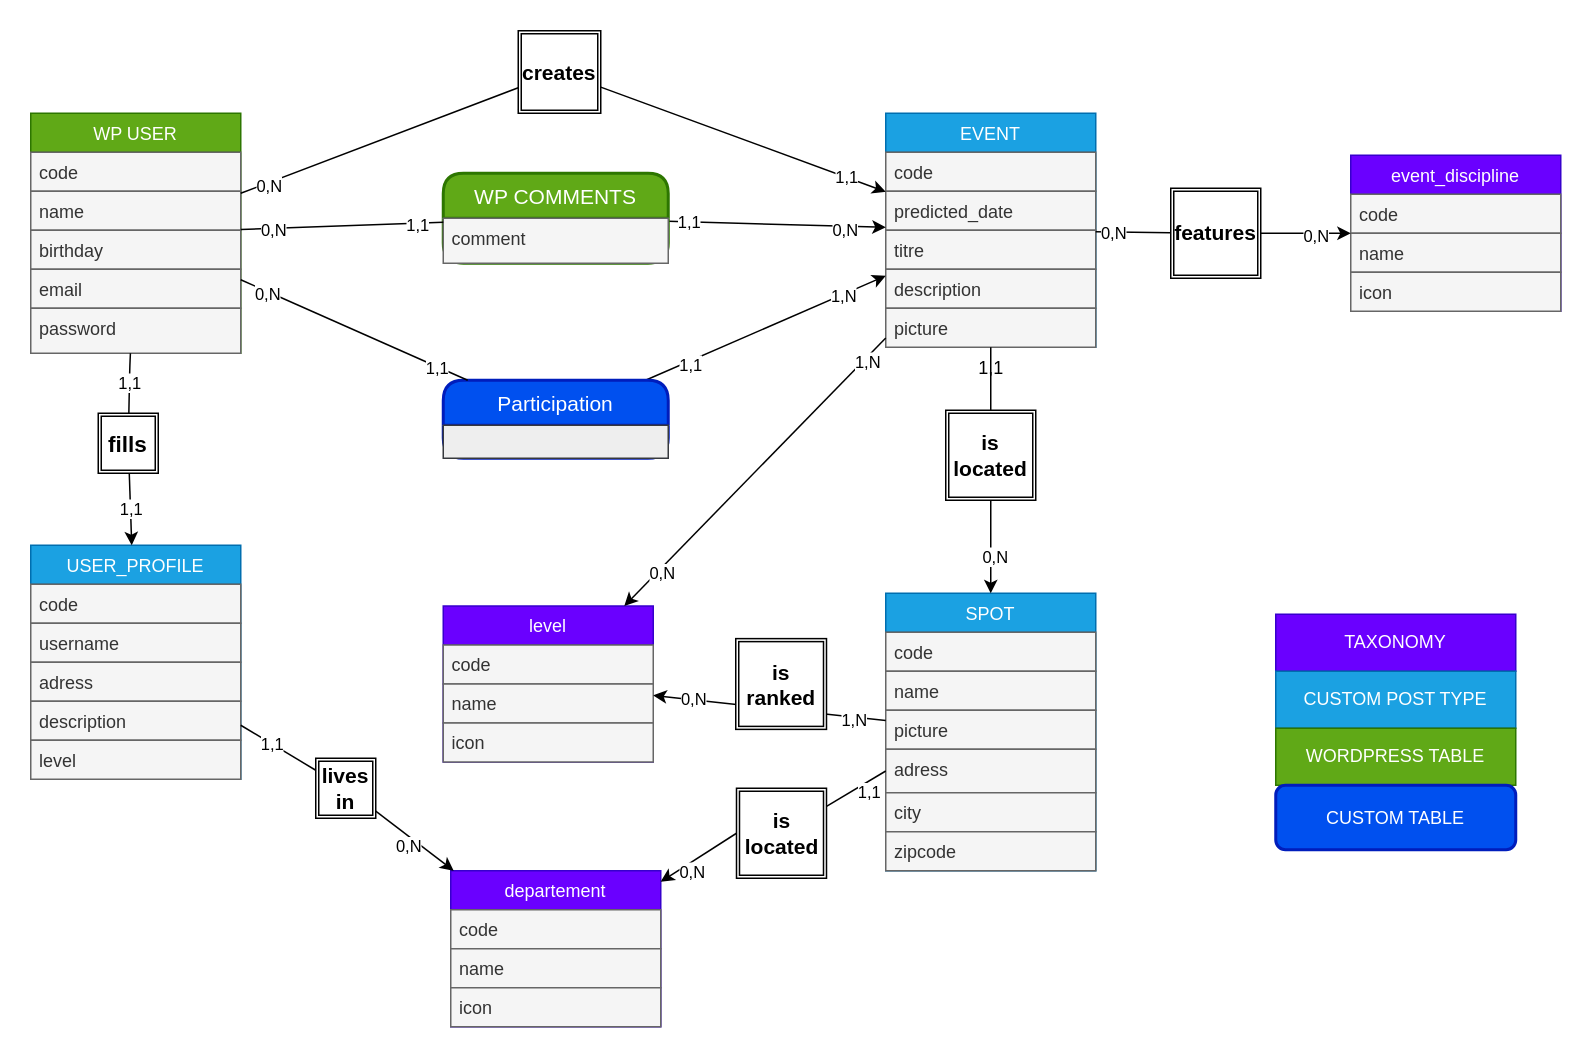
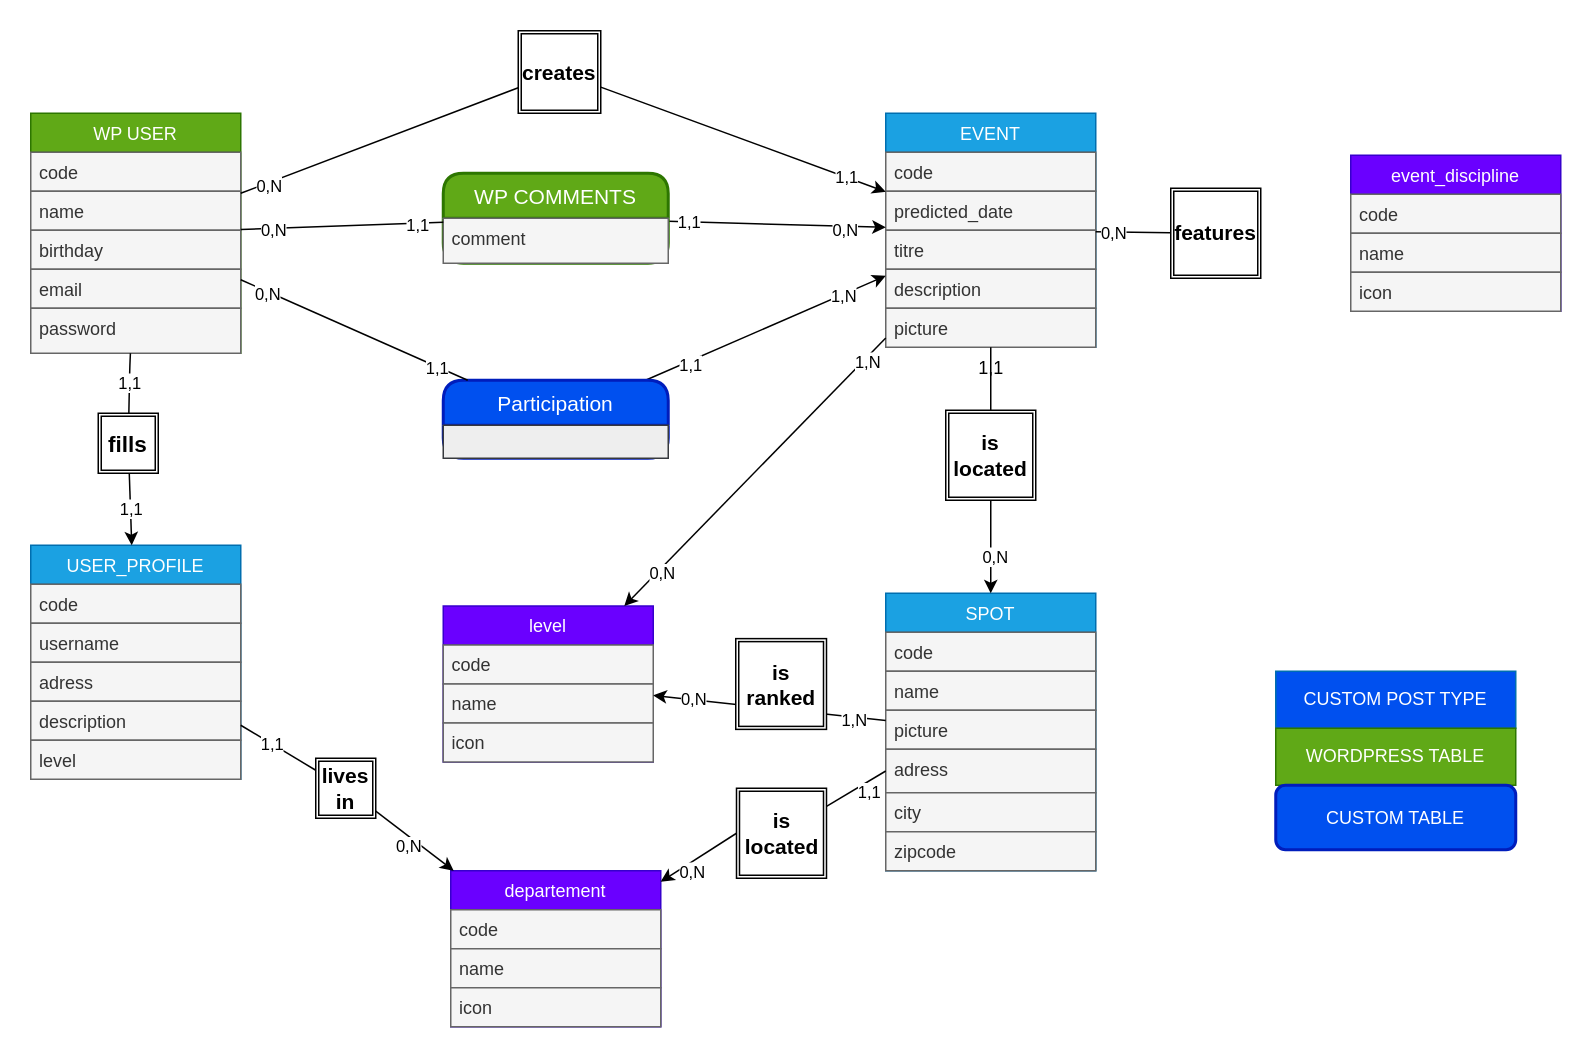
(1301, 233) -> none
(1396, 643) -> none
(1396, 700) -> (1396, 700)
